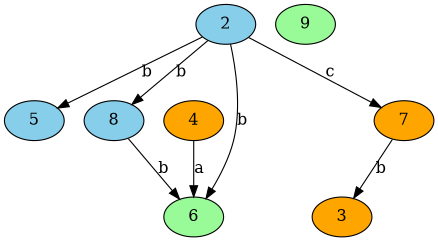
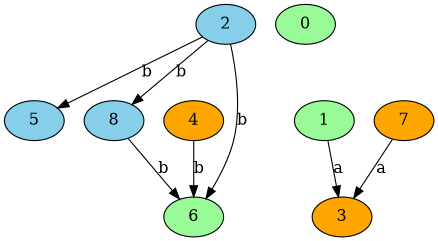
(306, 24) -> (306, 24)
(310, 70) -> none
none -> (324, 121)
(199, 169) -> (199, 169)
(381, 169) -> (381, 169)
